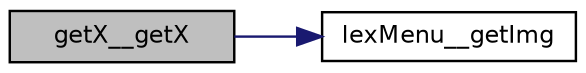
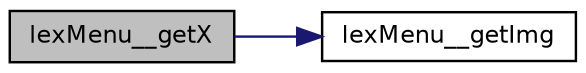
(122, 37) -> (122, 37)
